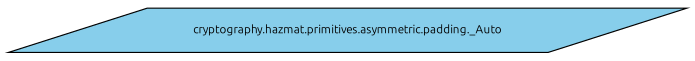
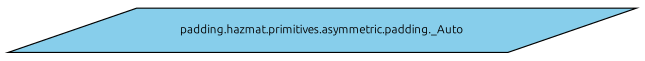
(348, 30) -> (322, 30)
